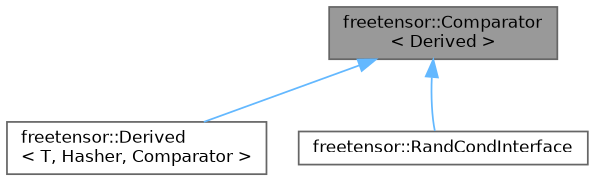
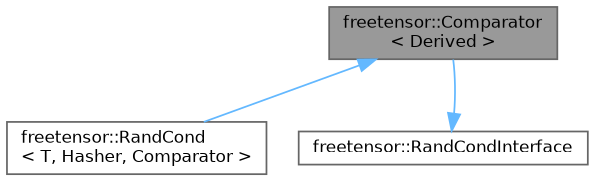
(432, 104) -> (455, 86)
(137, 148) -> (137, 148)
